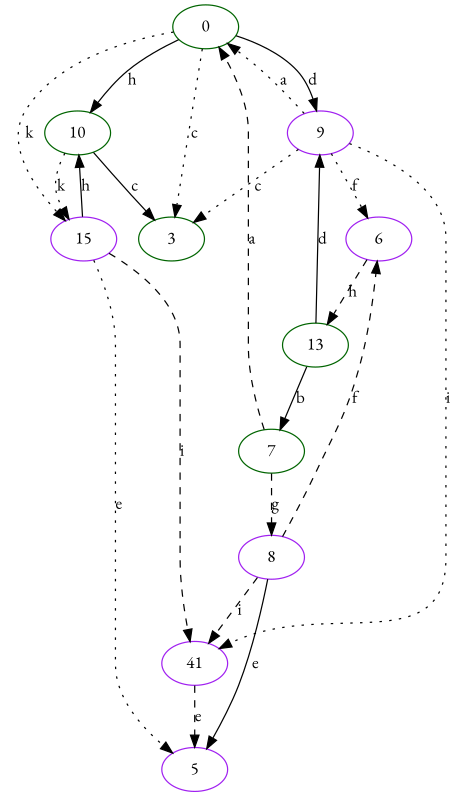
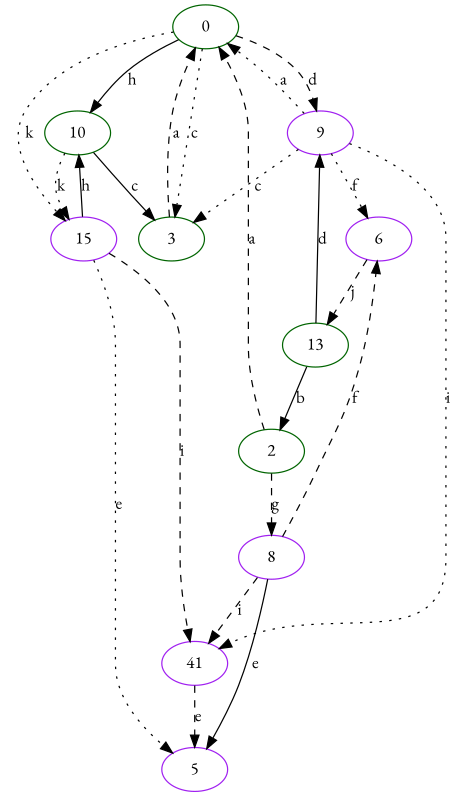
(283, 58) -> (283, 58)
none -> (169, 136)
(353, 292) -> (353, 292)
(272, 451) -> (272, 451)
